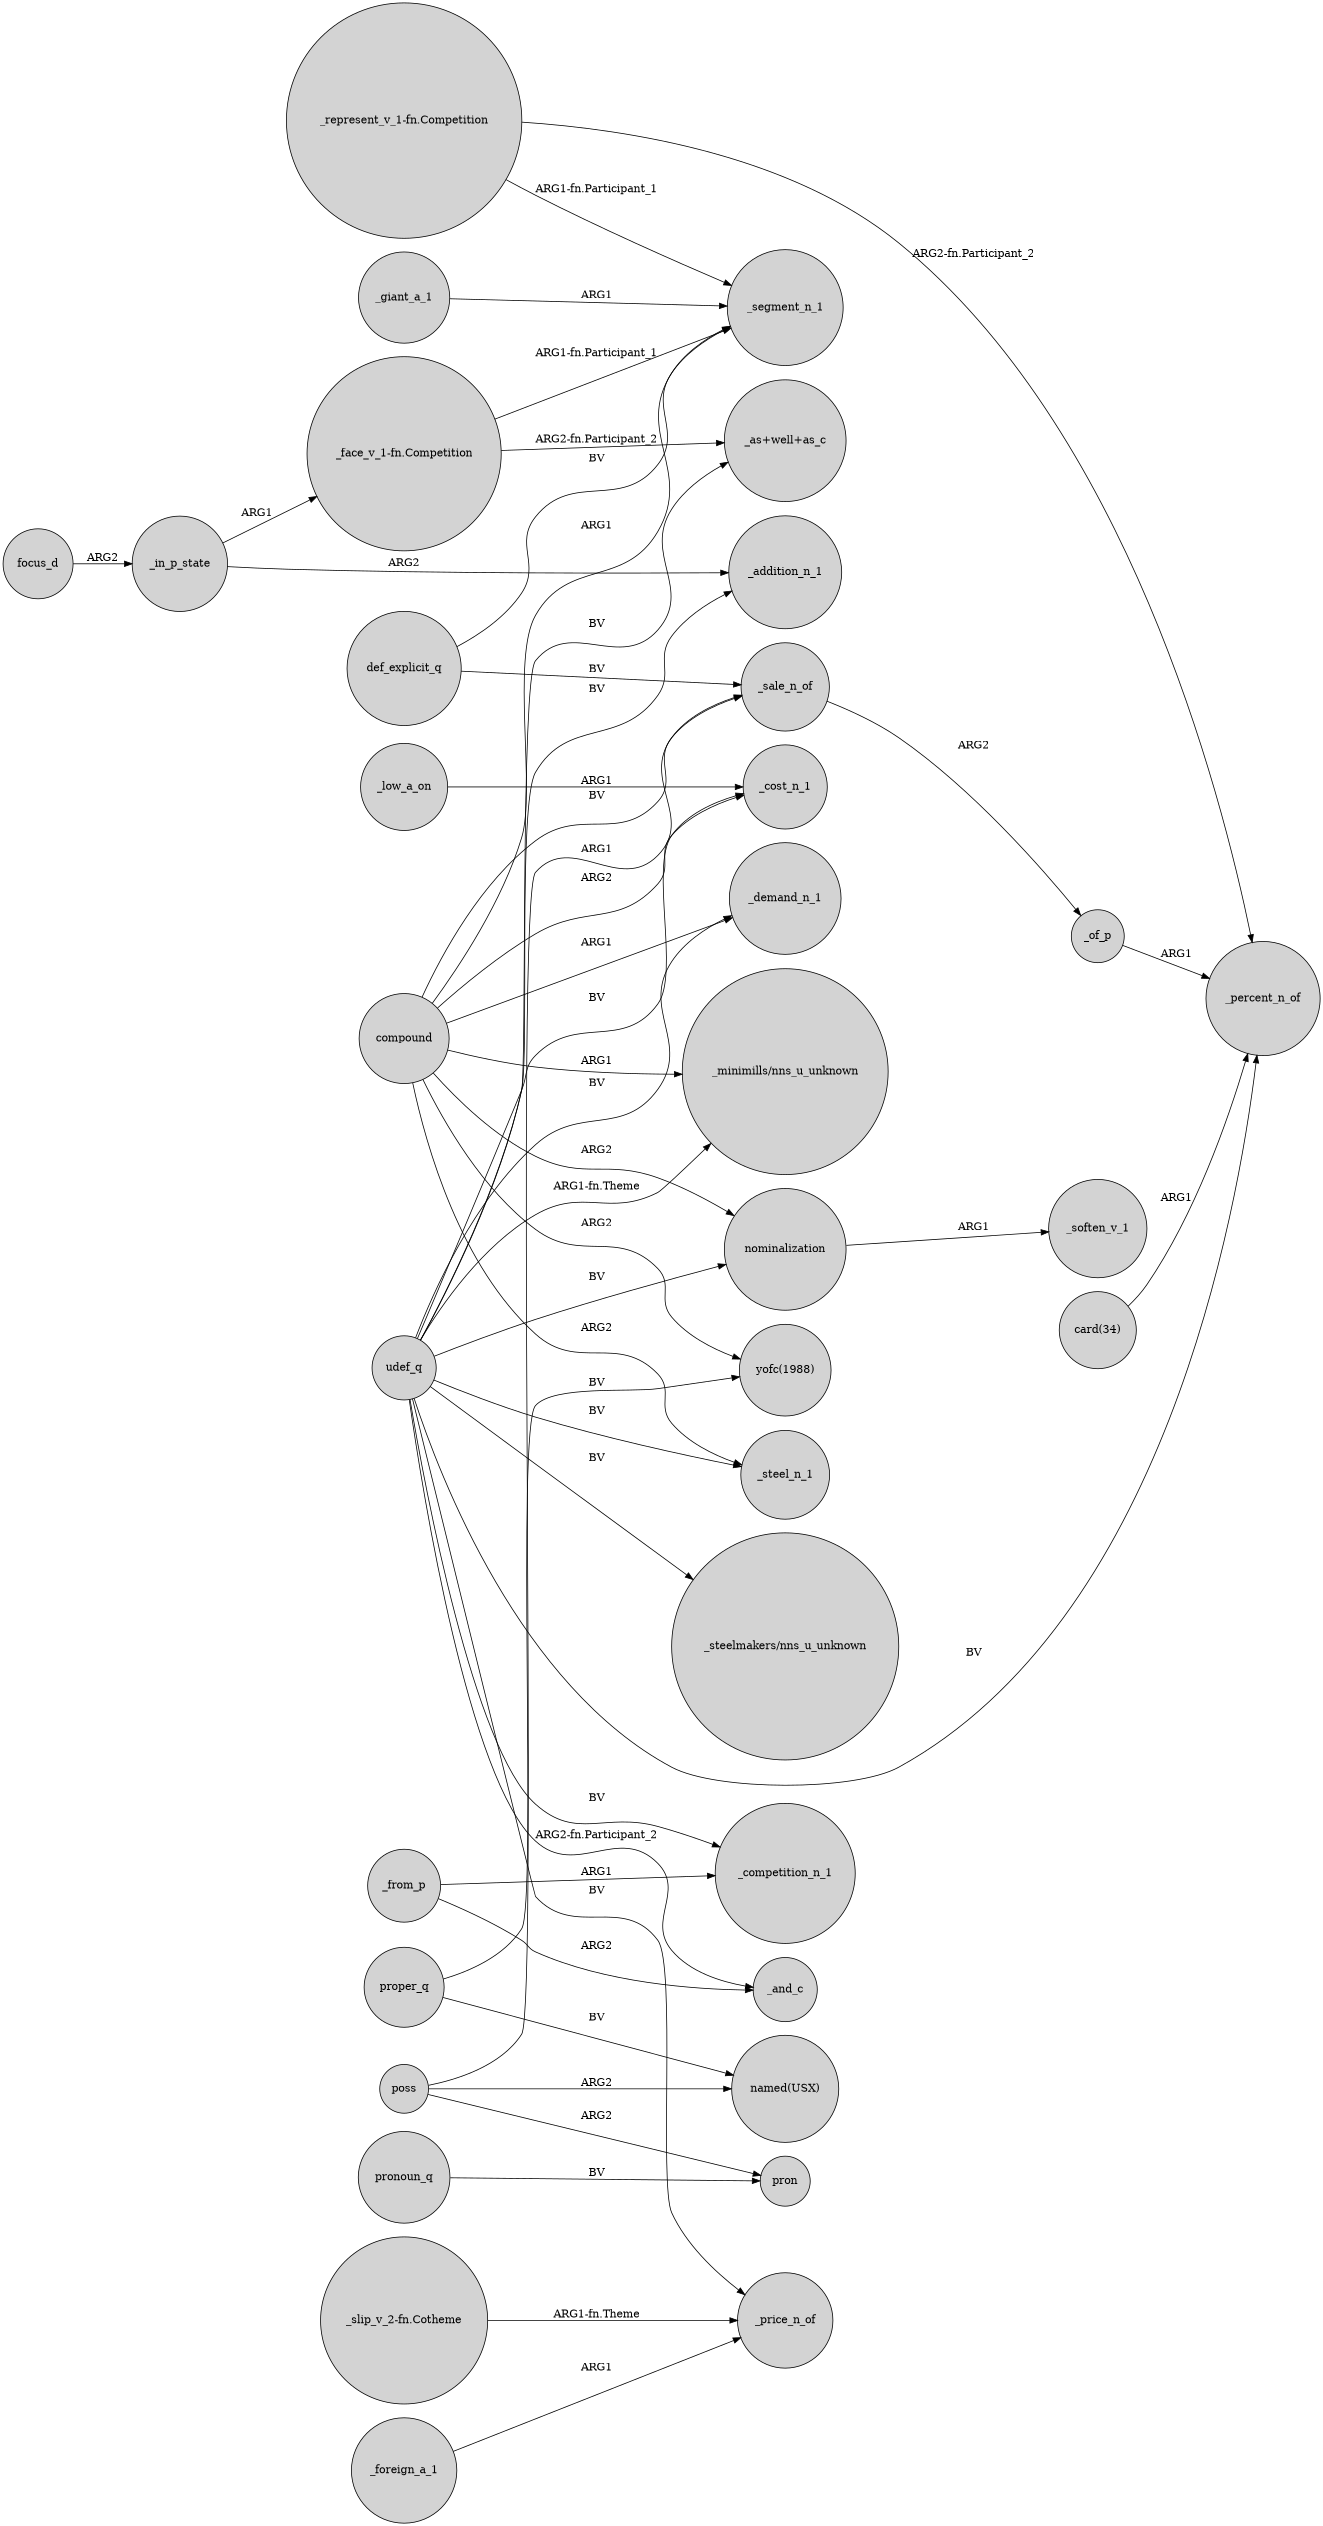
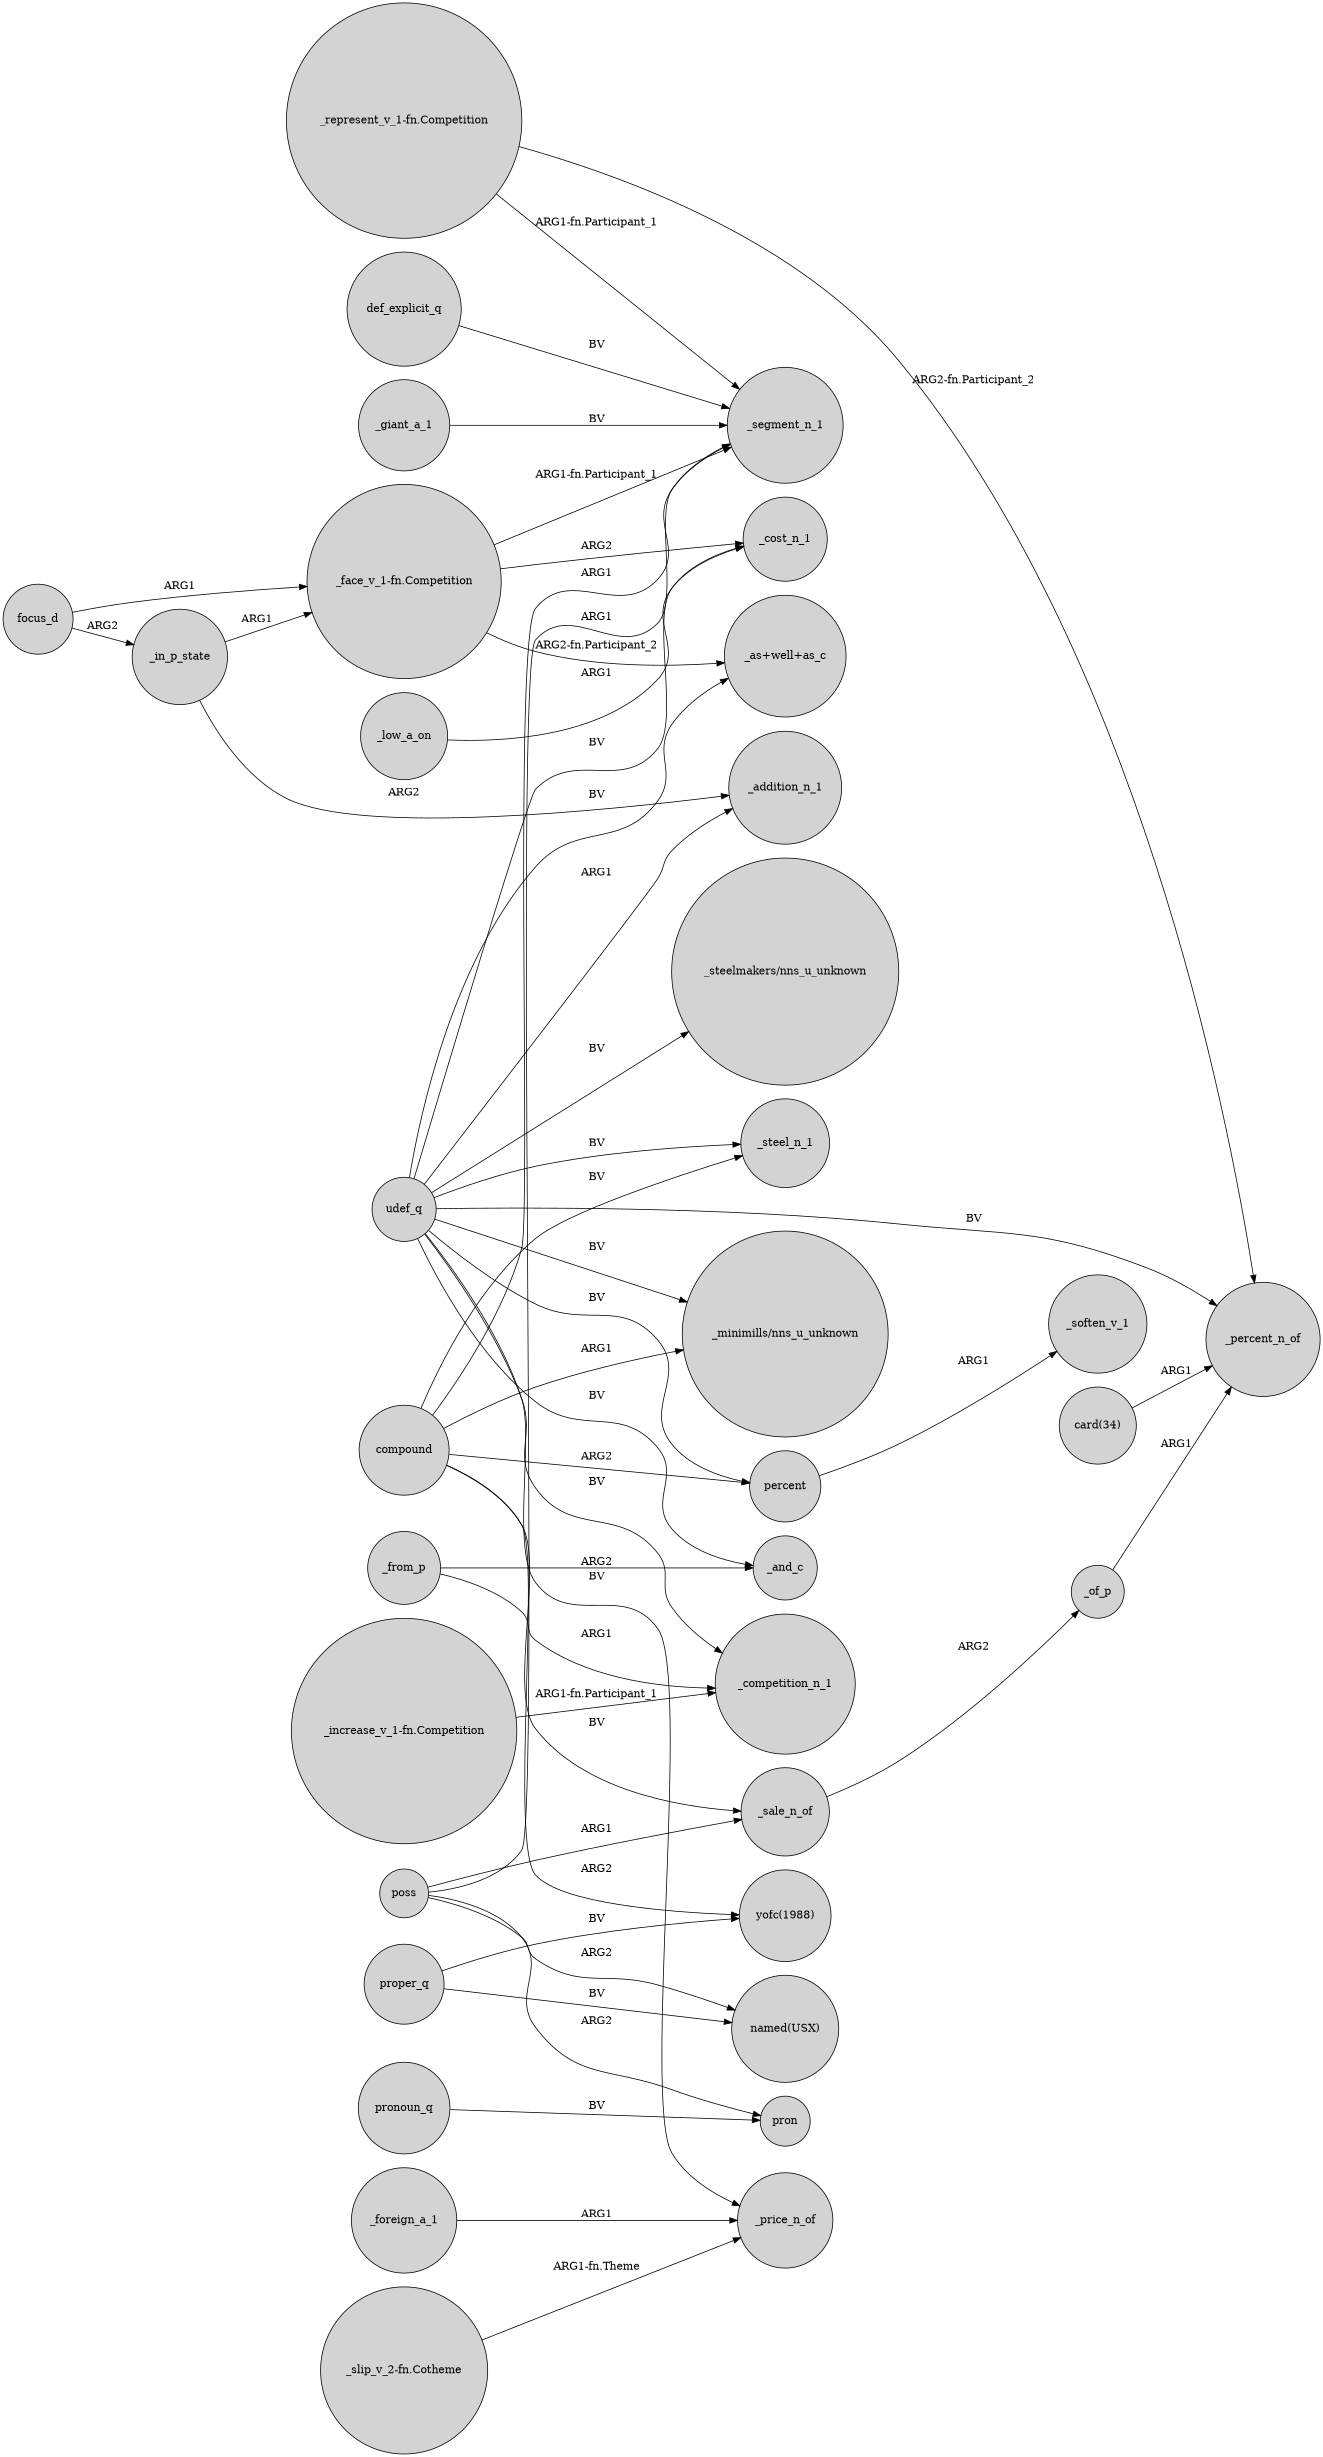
(597, 296) -> (597, 420)
none -> (186, 596)
(597, 678) -> none
(597, 690) -> (597, 873)
(785, 899) -> none
(602, 914) -> (618, 556)
(597, 1187) -> (597, 1248)
(785, 1249) -> (785, 1486)
(597, 1328) -> (597, 1177)
none -> (528, 1337)
none -> (404, 1731)
(597, 1835) -> (597, 1396)
